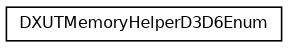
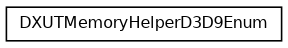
(144, 24) -> (144, 24)
